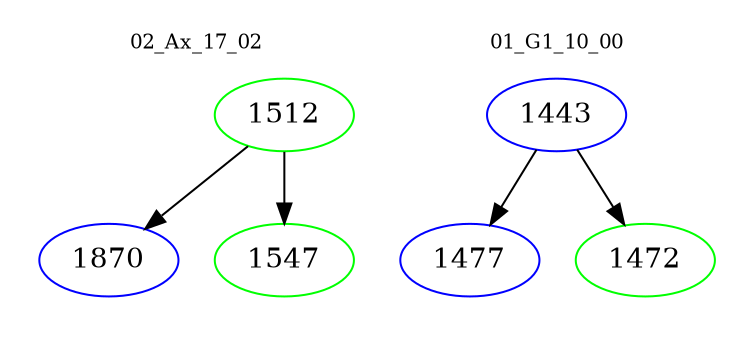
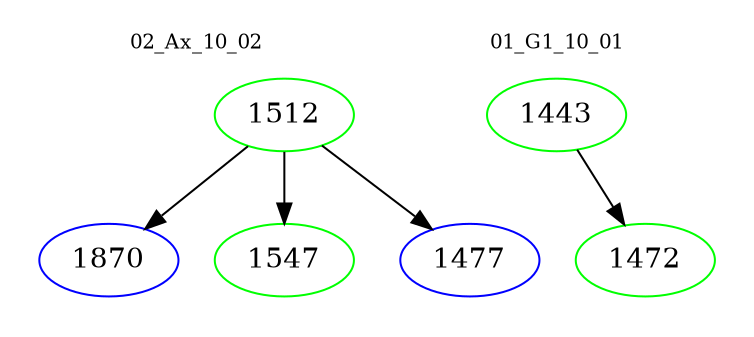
(197, 43) -> (197, 43)
(558, 43) -> (558, 43)
(557, 115) -> (557, 115)
(519, 178) -> (357, 172)
